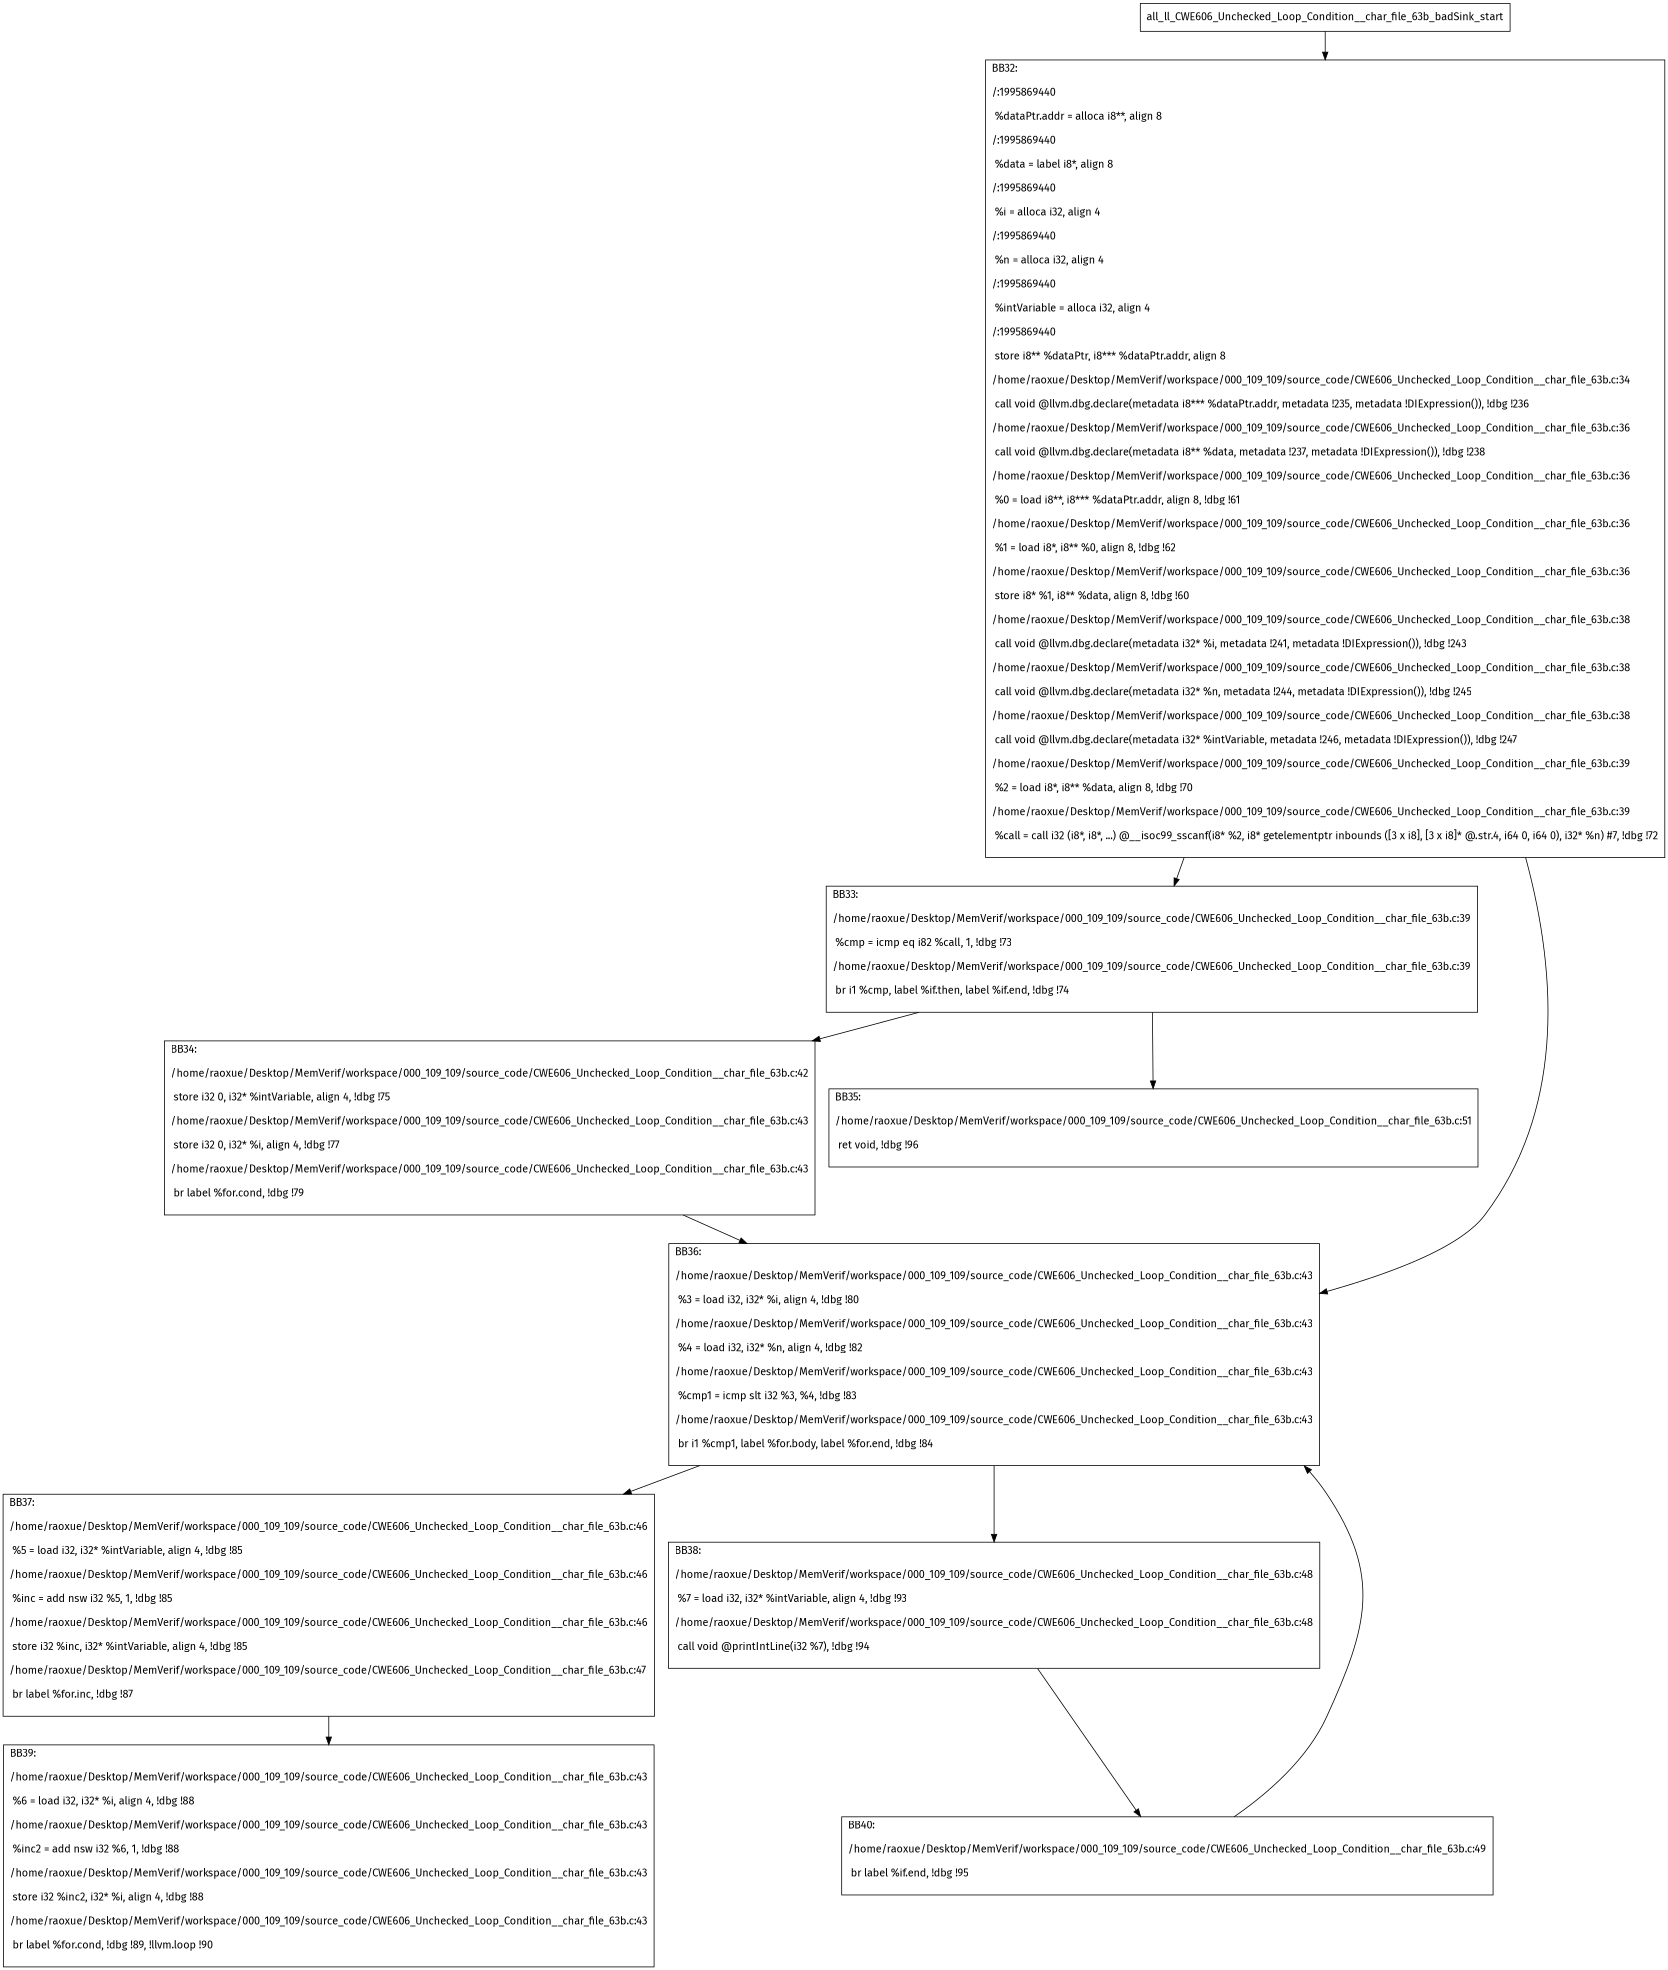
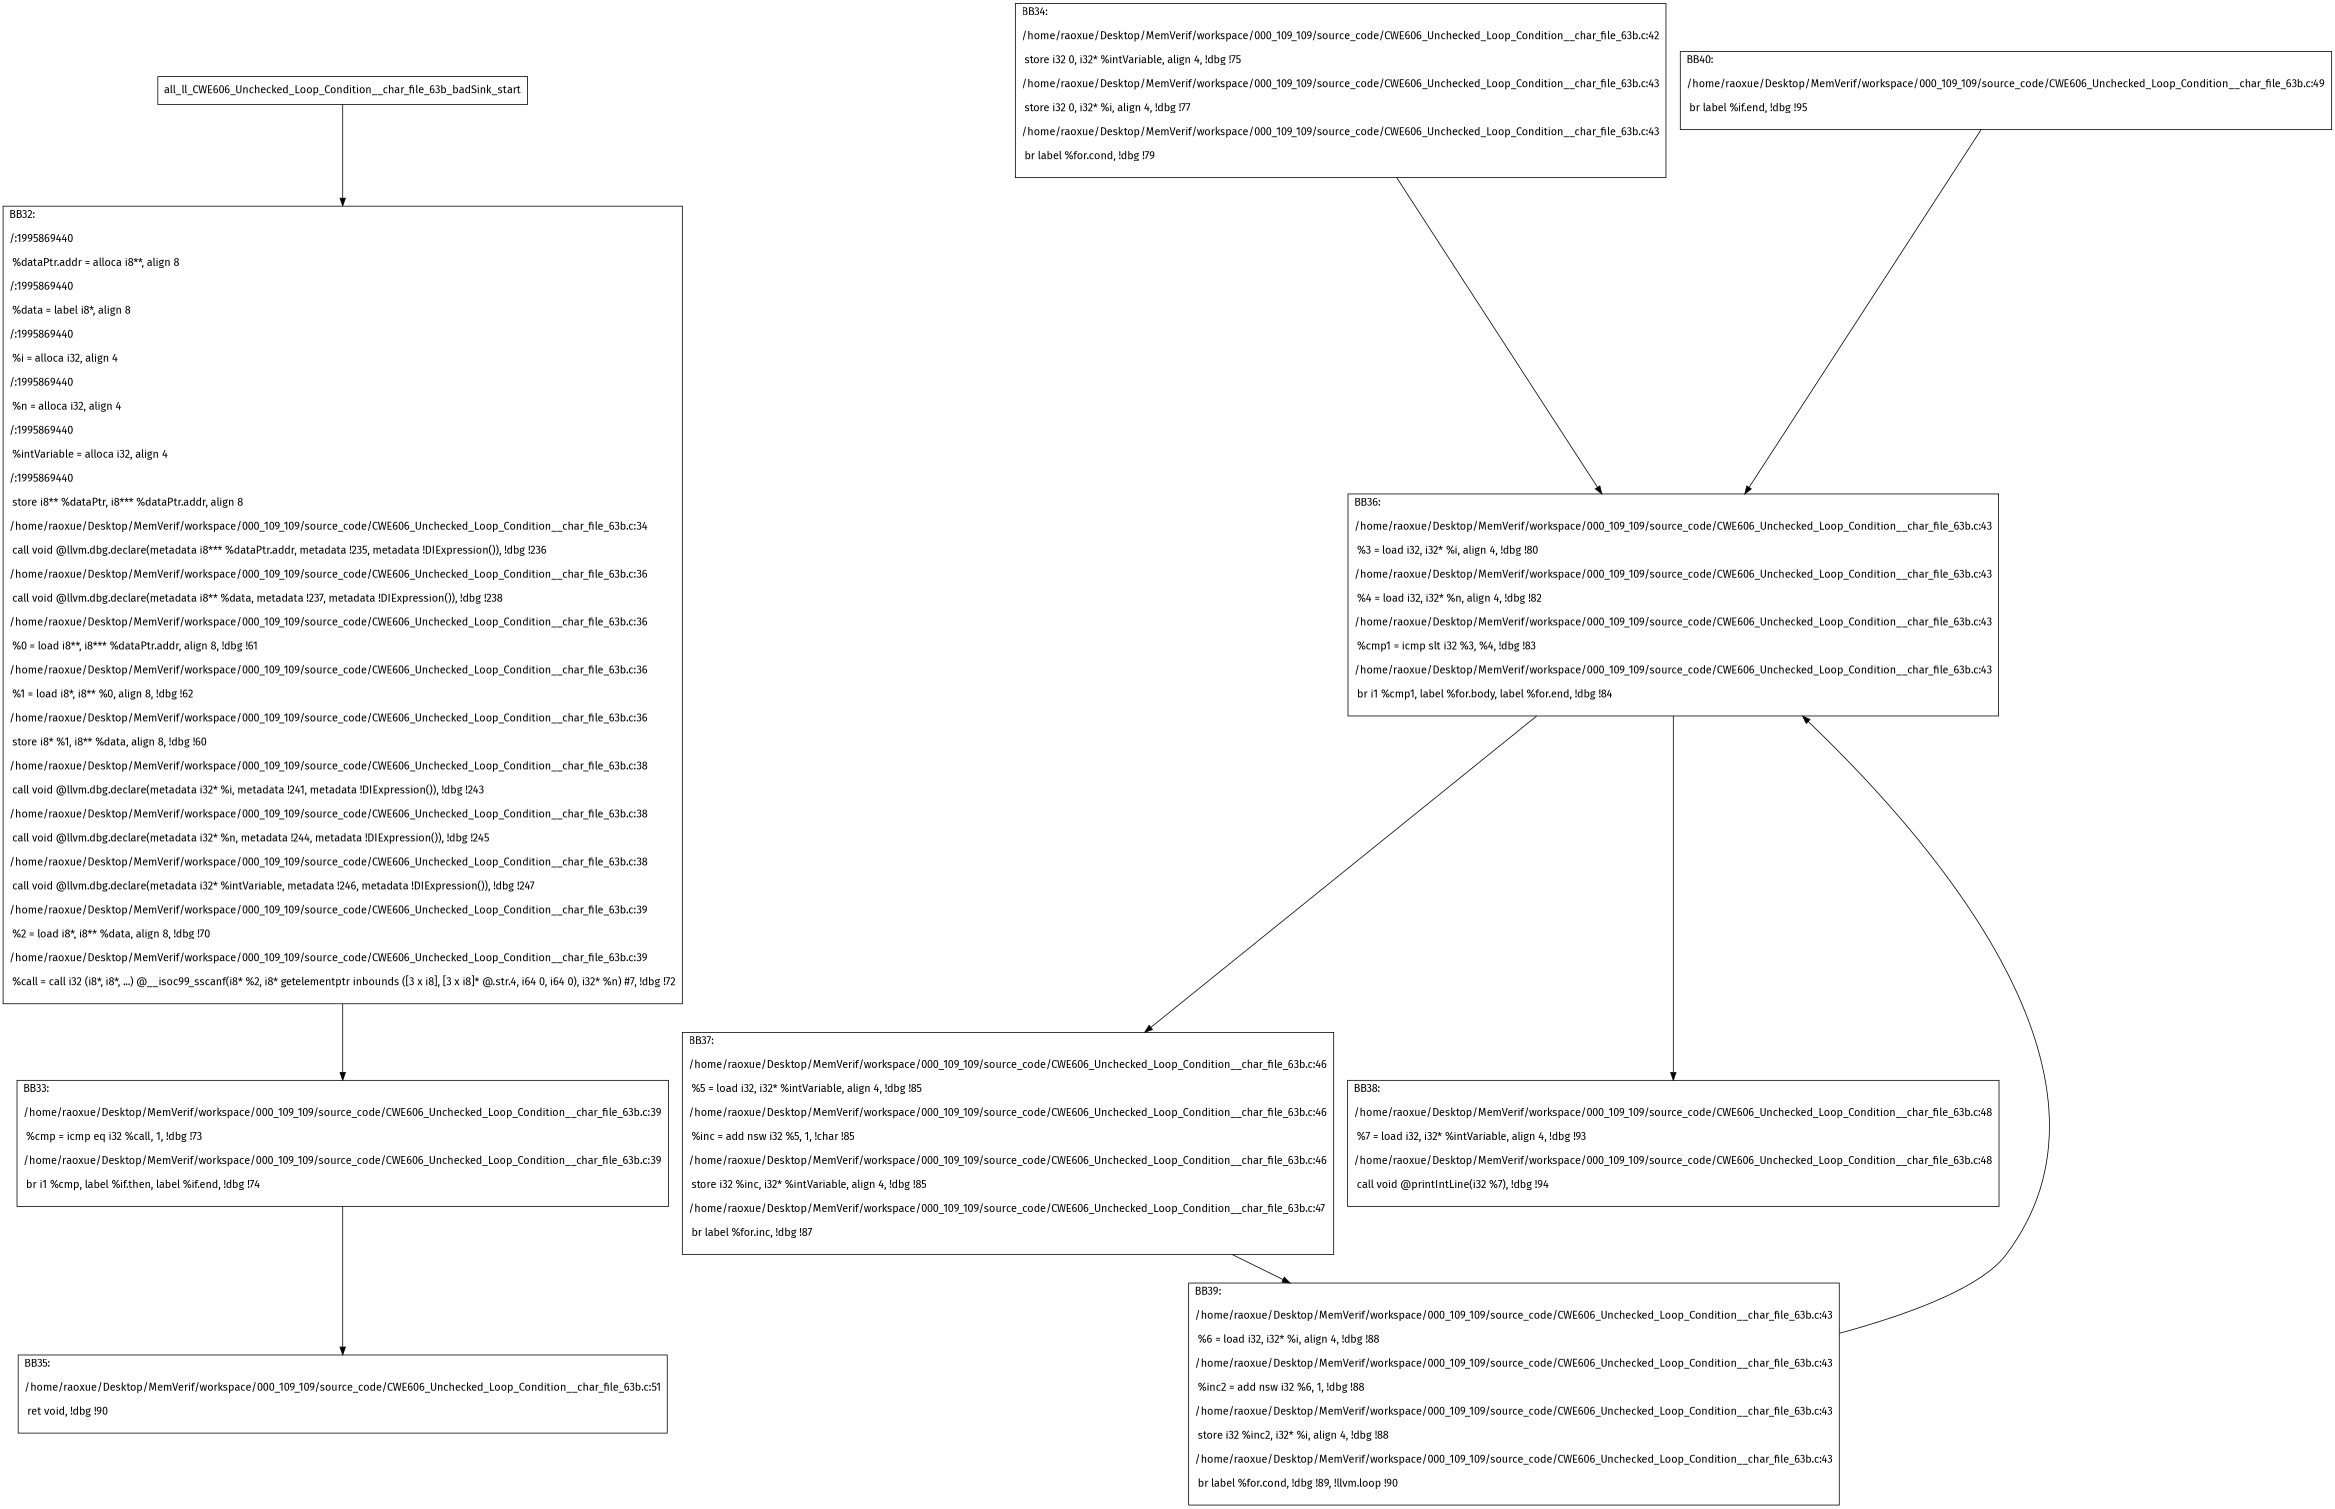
(922, 943) -> (113, 1137)
(869, 1026) -> none
(1530, 1129) -> (2038, 1048)
(877, 1145) -> (67, 1411)
(91, 1599) -> (772, 1137)
(1087, 1739) -> none
